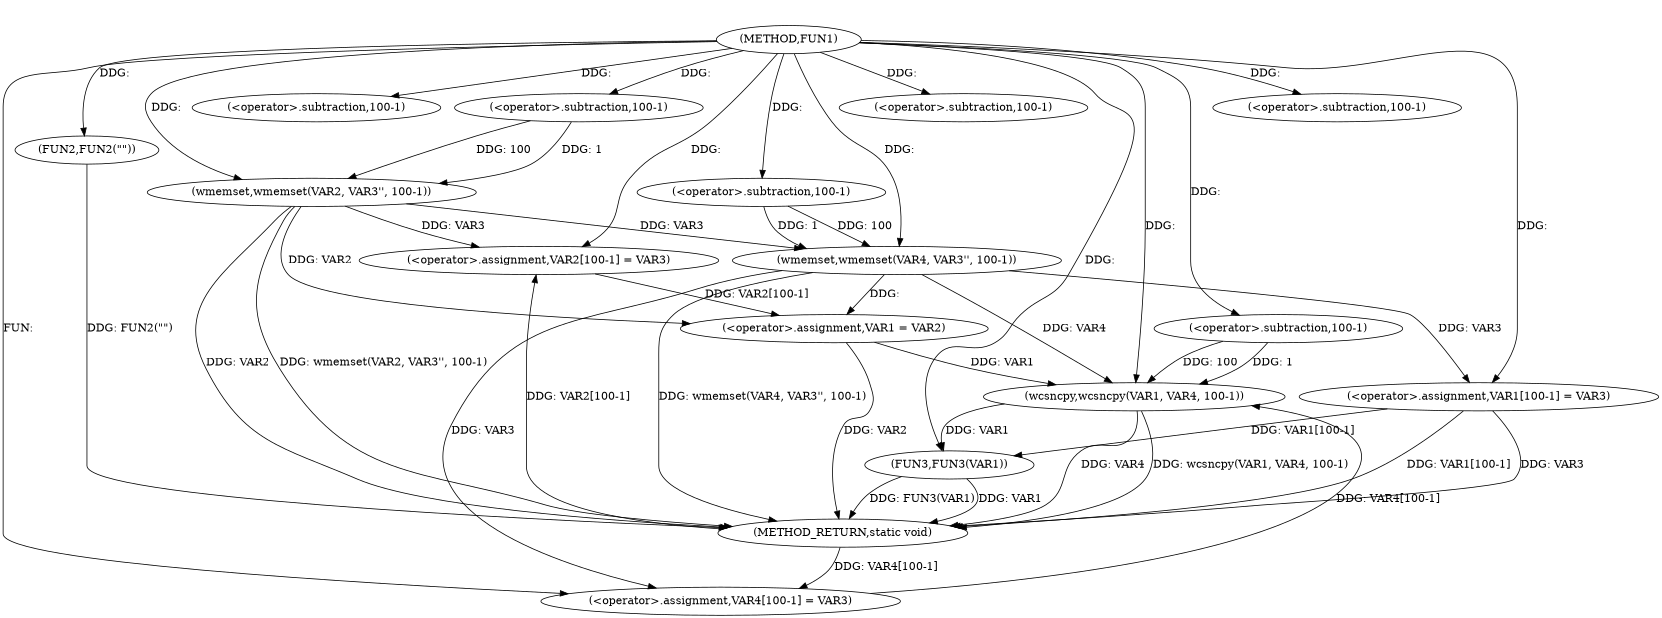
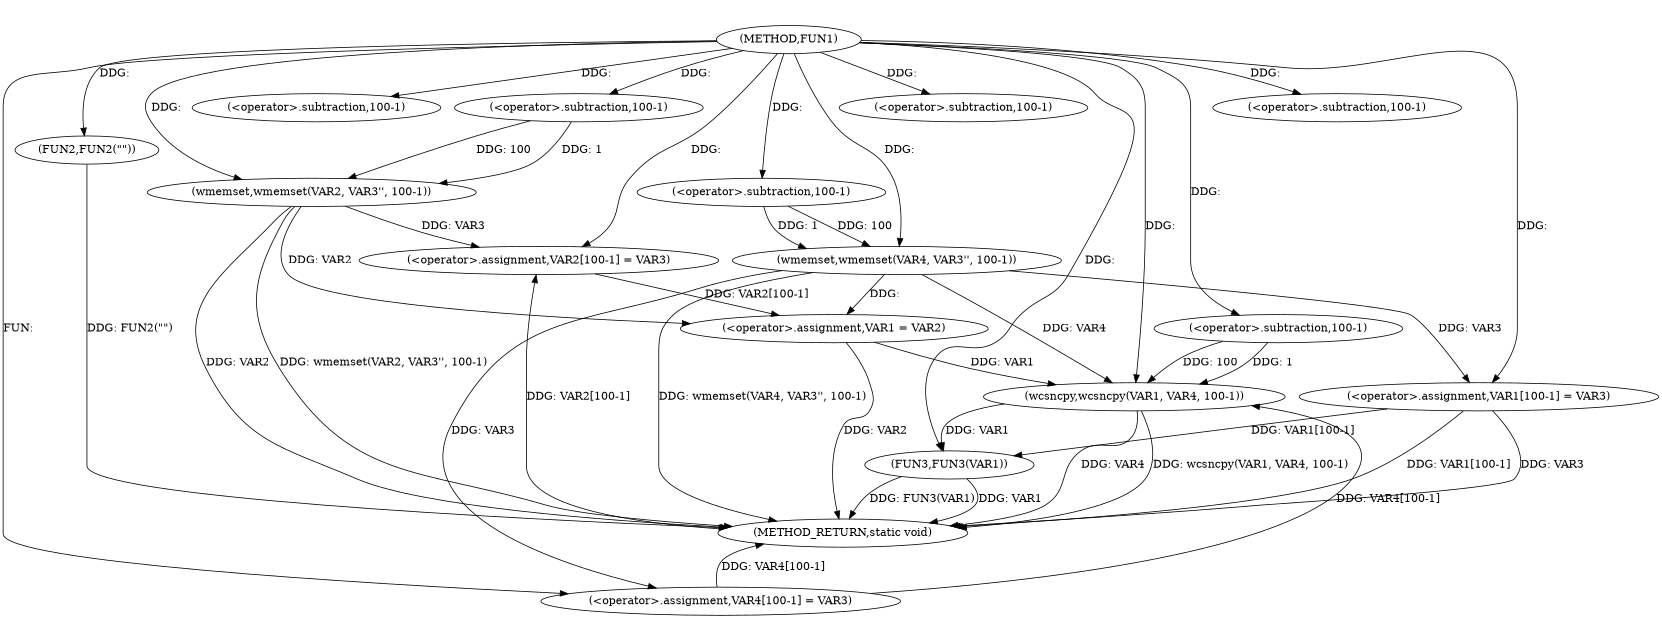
(600, 226) -> none
(828, 571) -> (726, 558)
